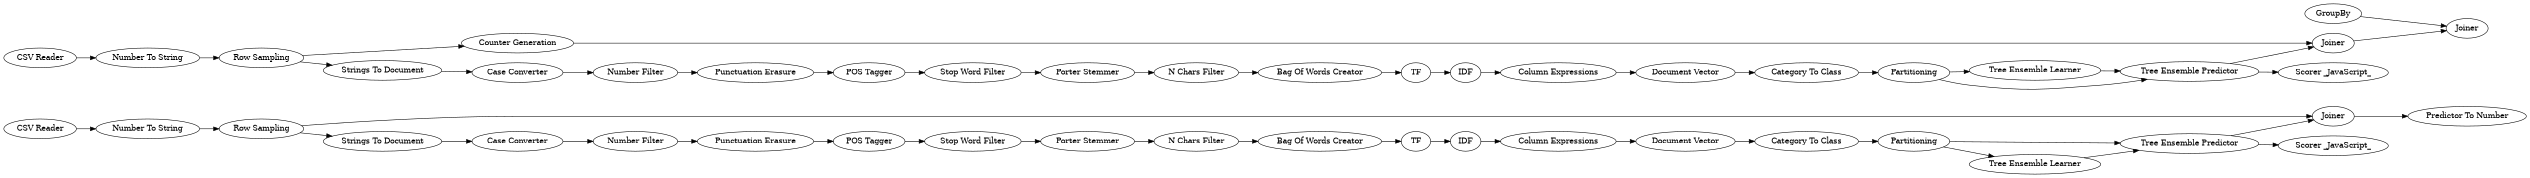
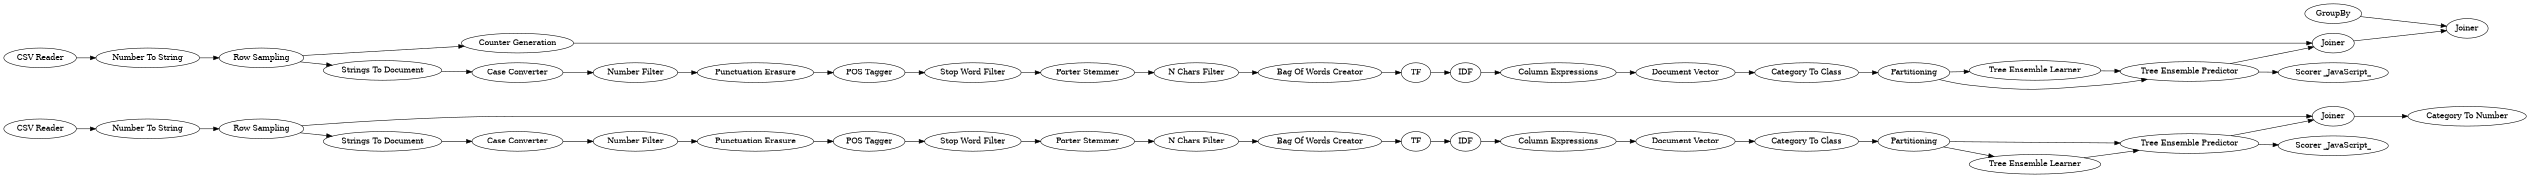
(2467, 116) -> (2467, 116)
